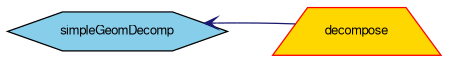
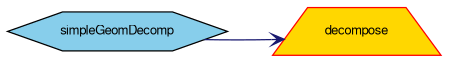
(256, 23) -> (238, 40)
